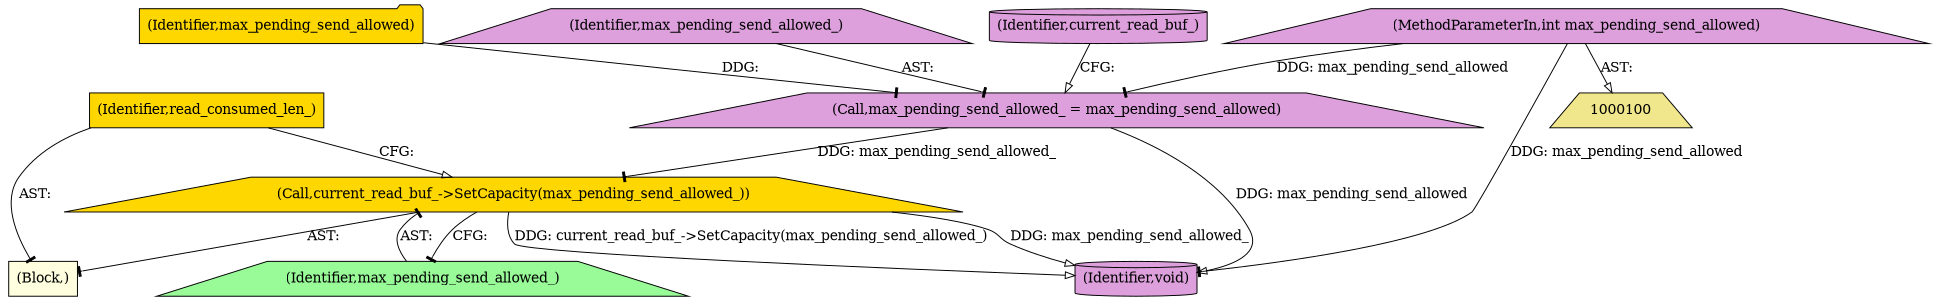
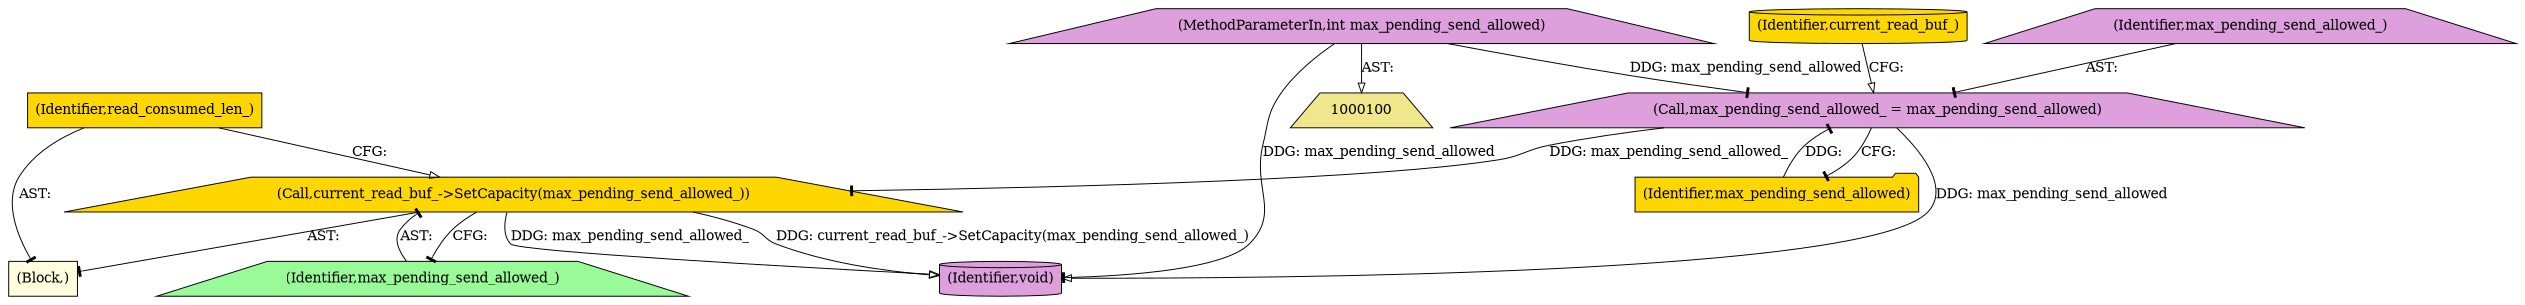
(1098, 26) -> (1858, 26)
none -> (1855, 155)
